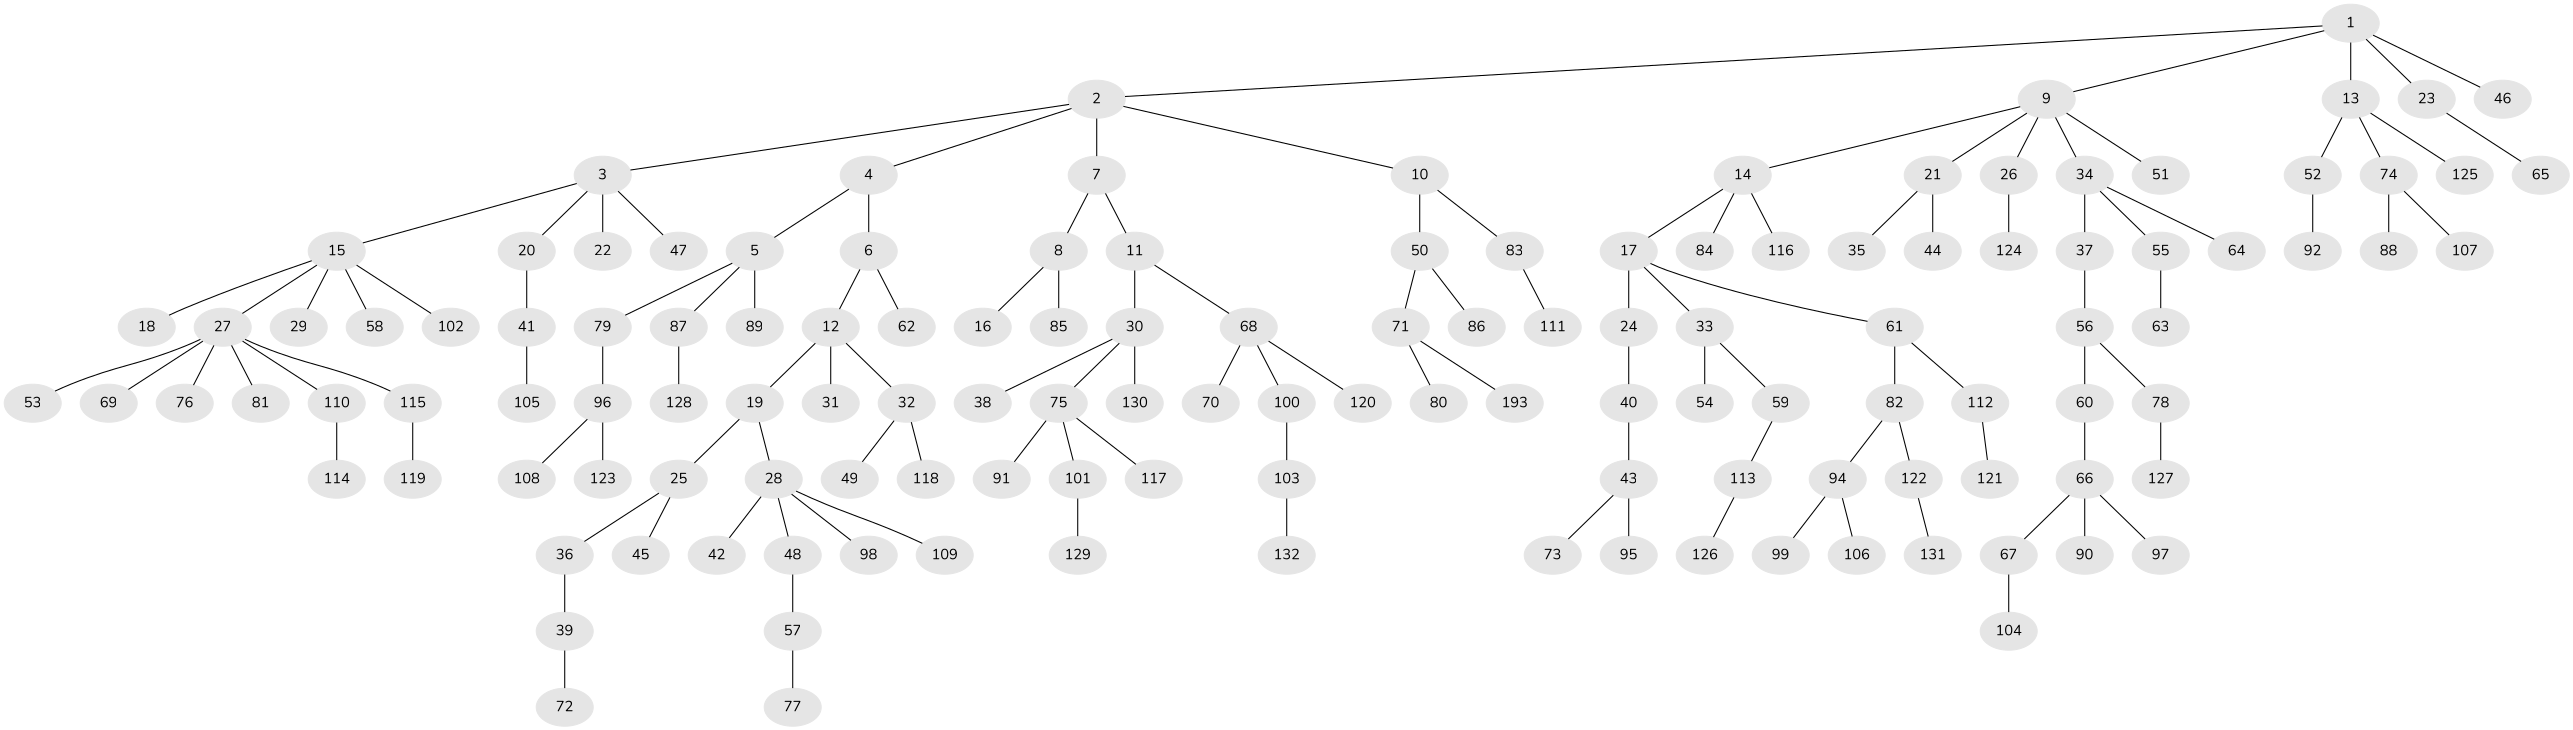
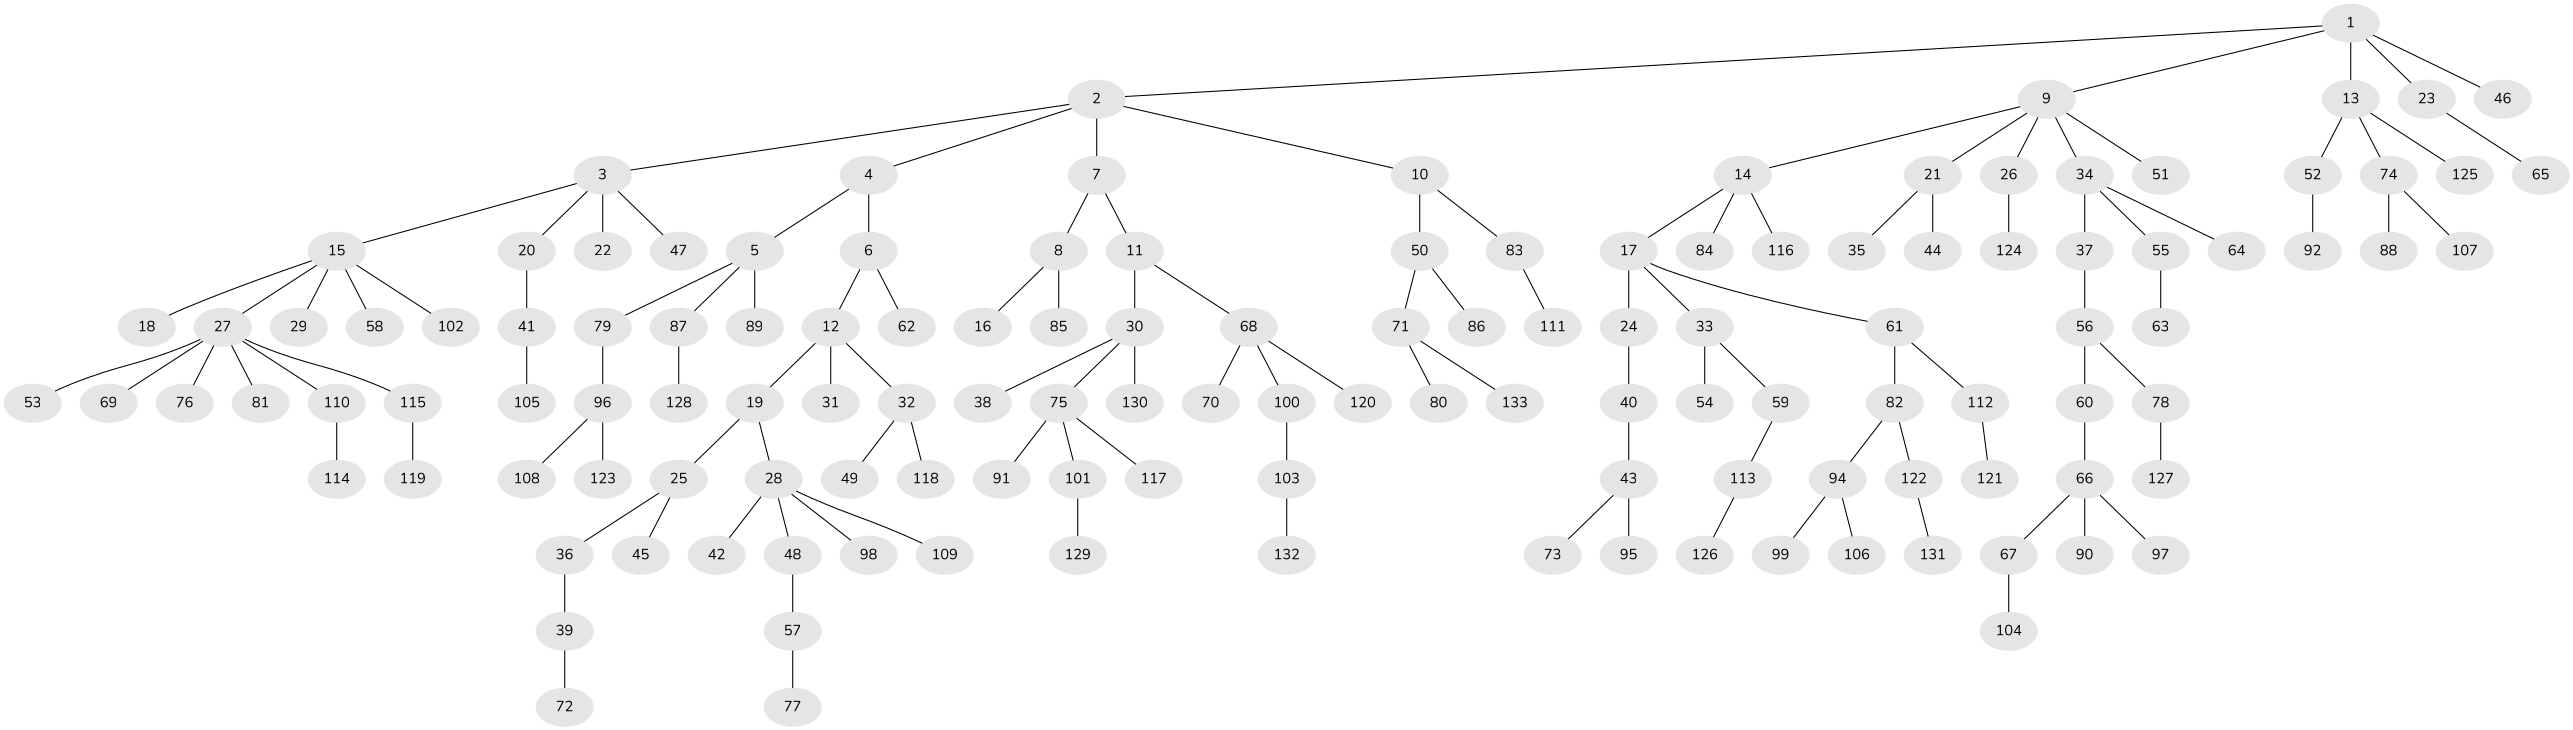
(1515, 403) -> (1515, 403)
